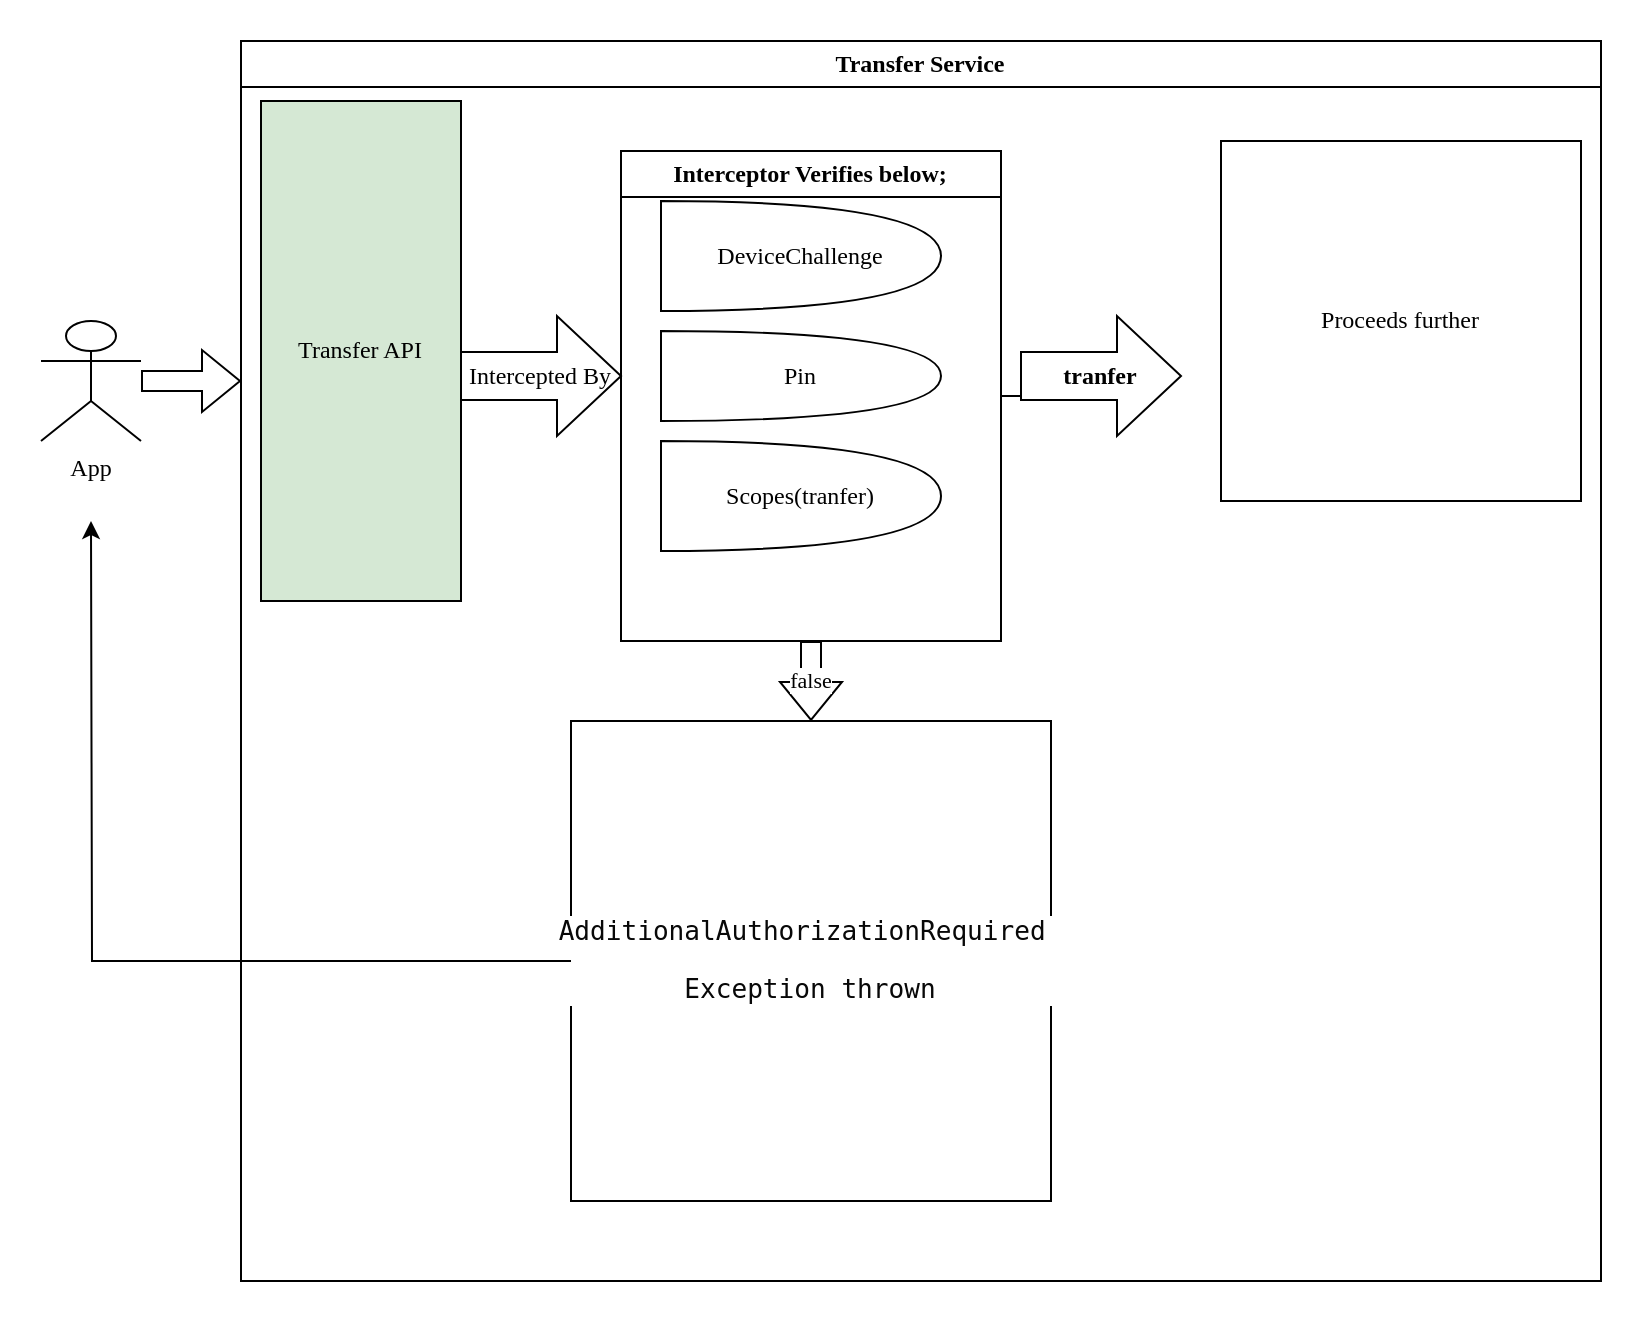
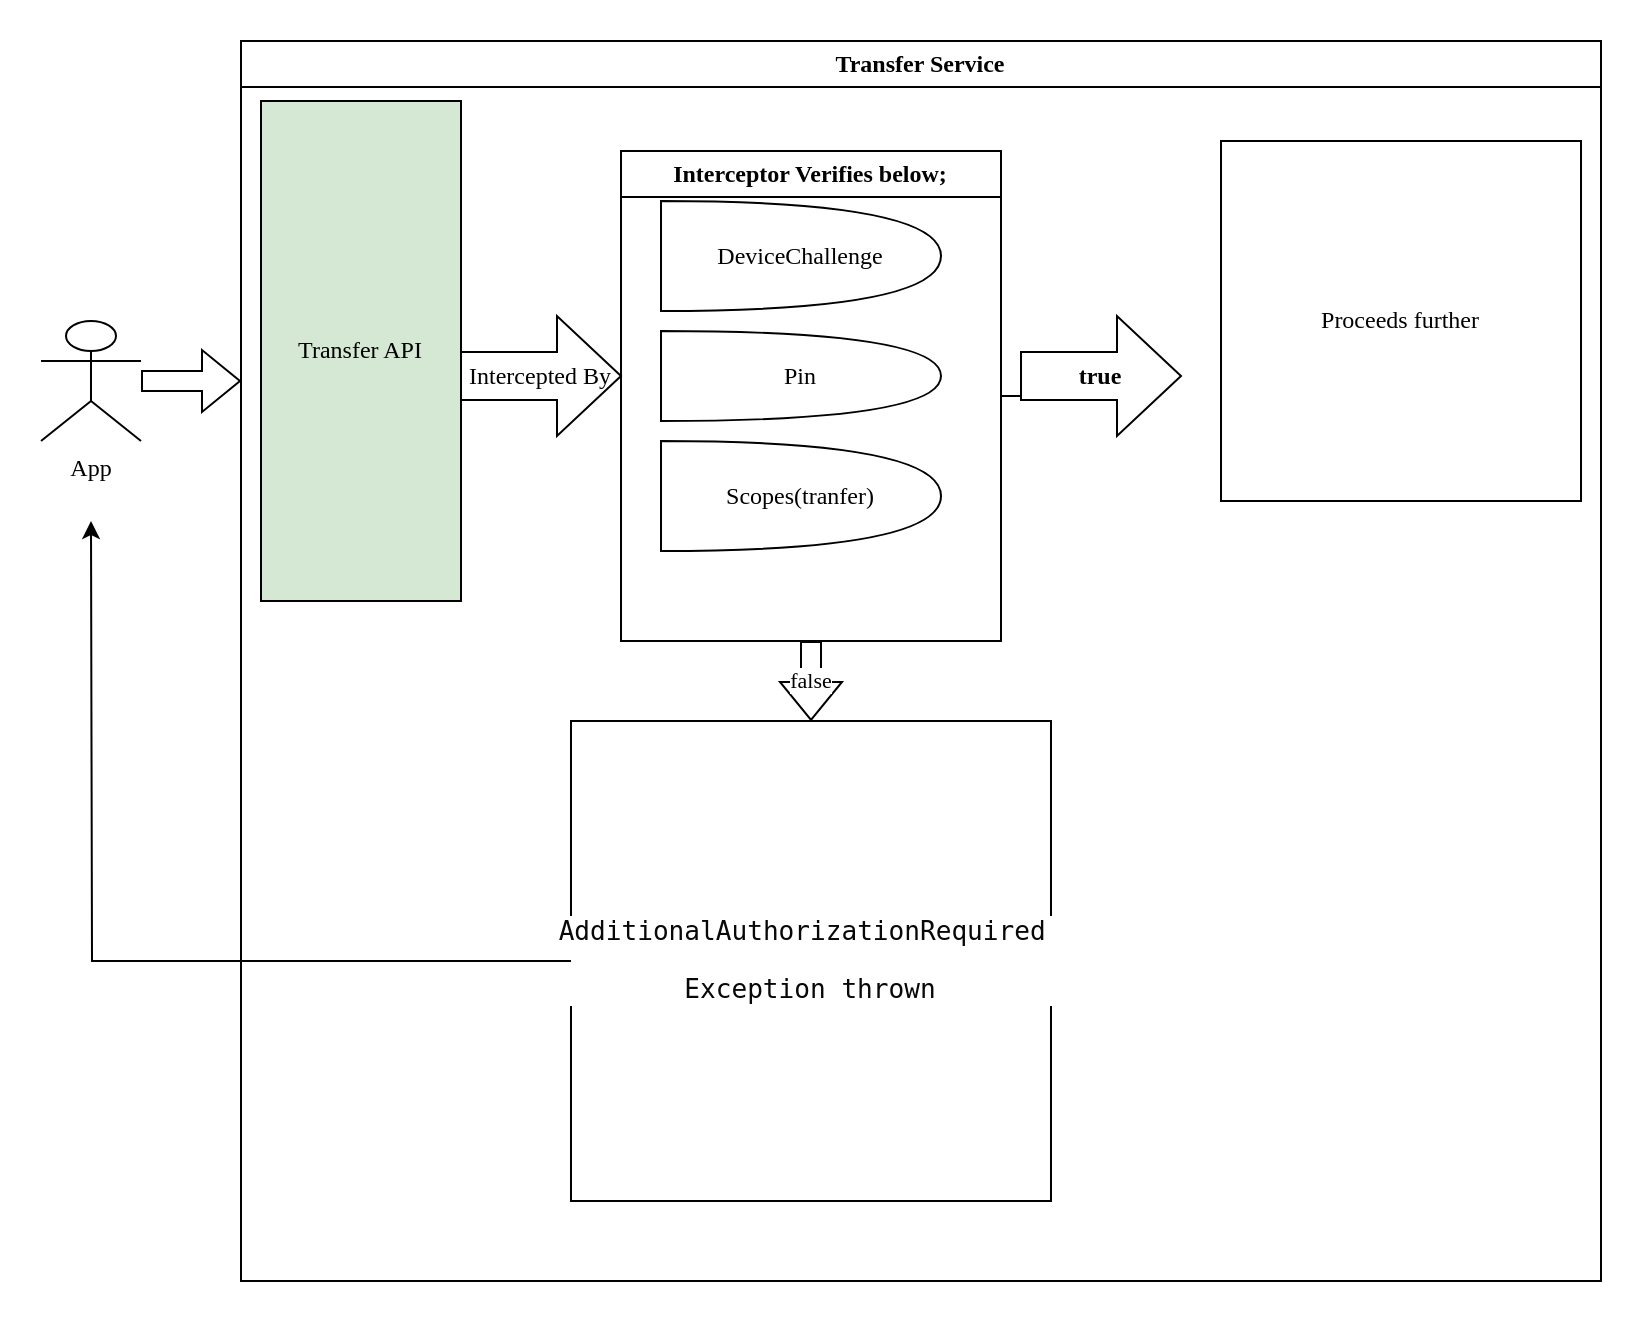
(1101, 377) -> (1101, 377)
